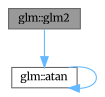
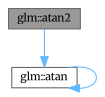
(44, 19) -> (44, 19)
